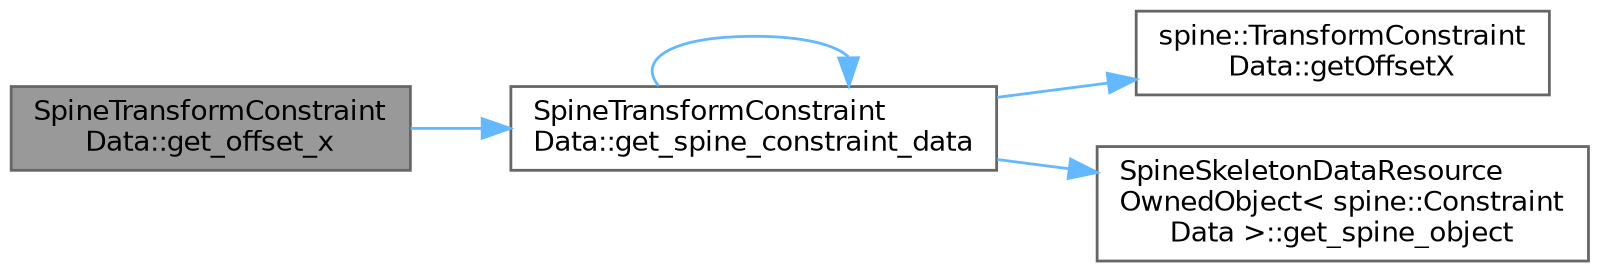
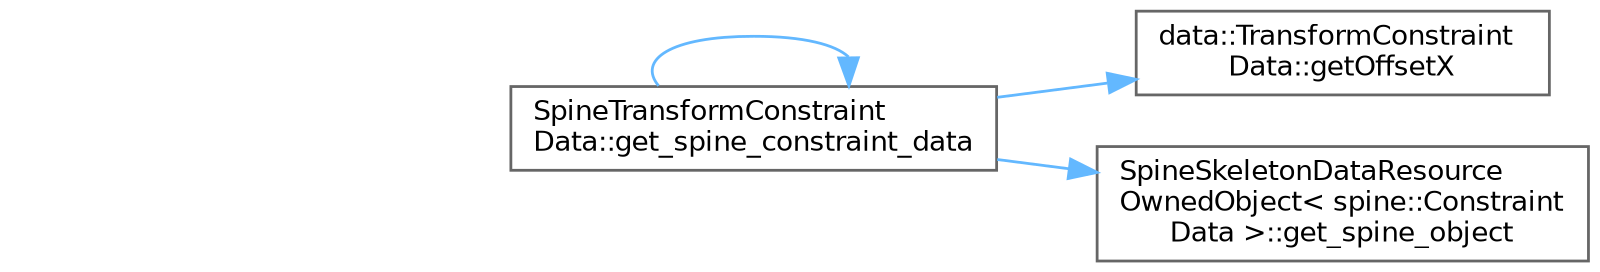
(1343, 53) -> (1343, 53)
(211, 128) -> none
